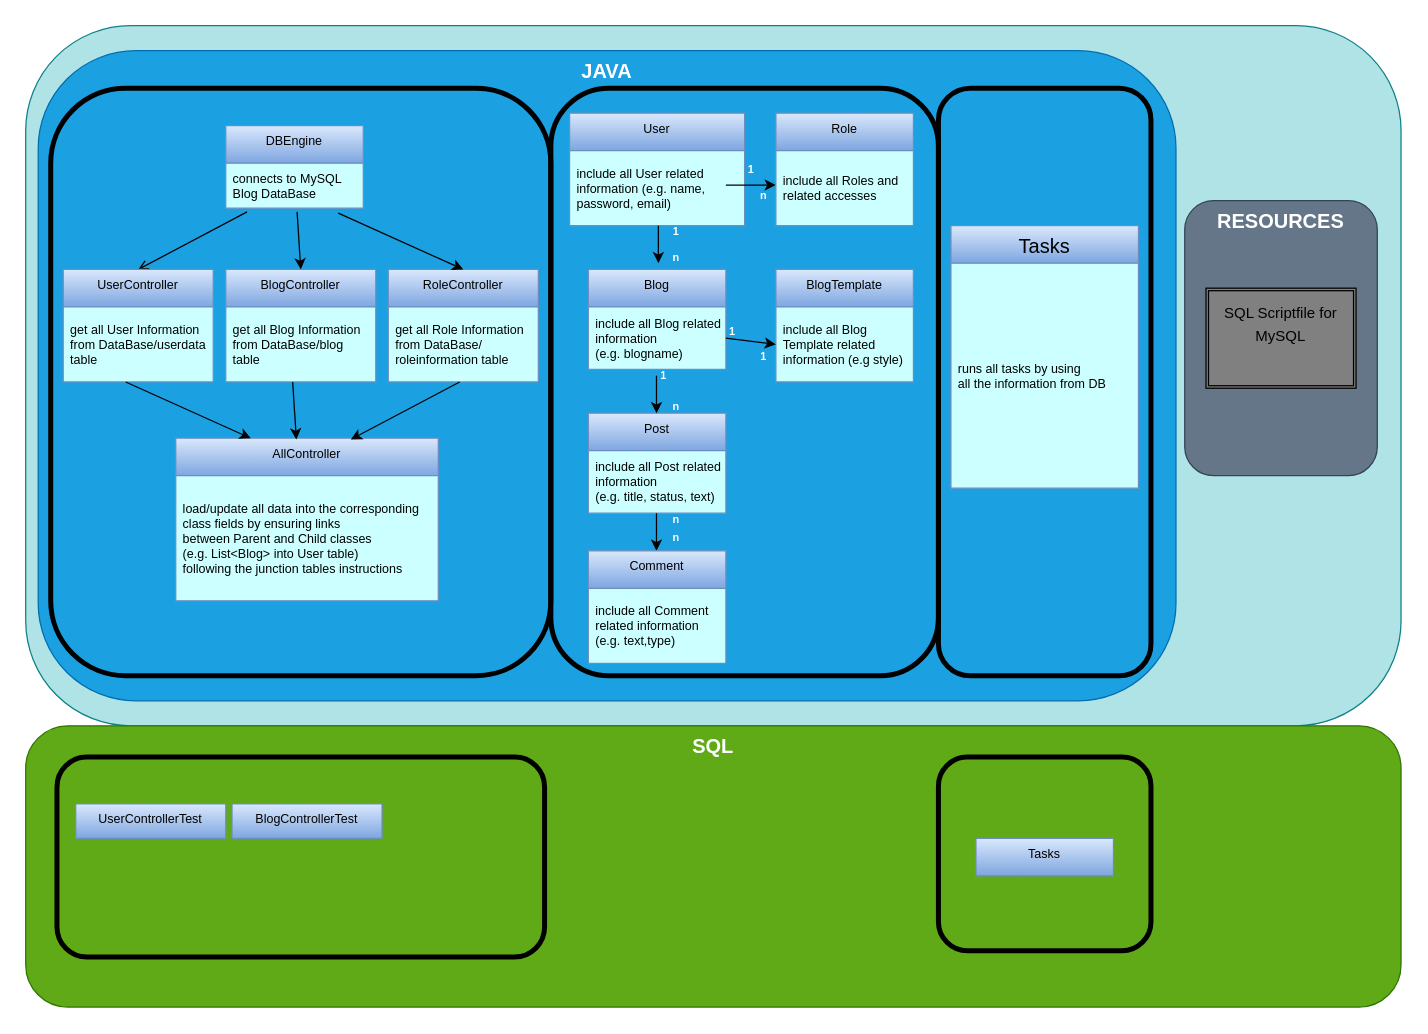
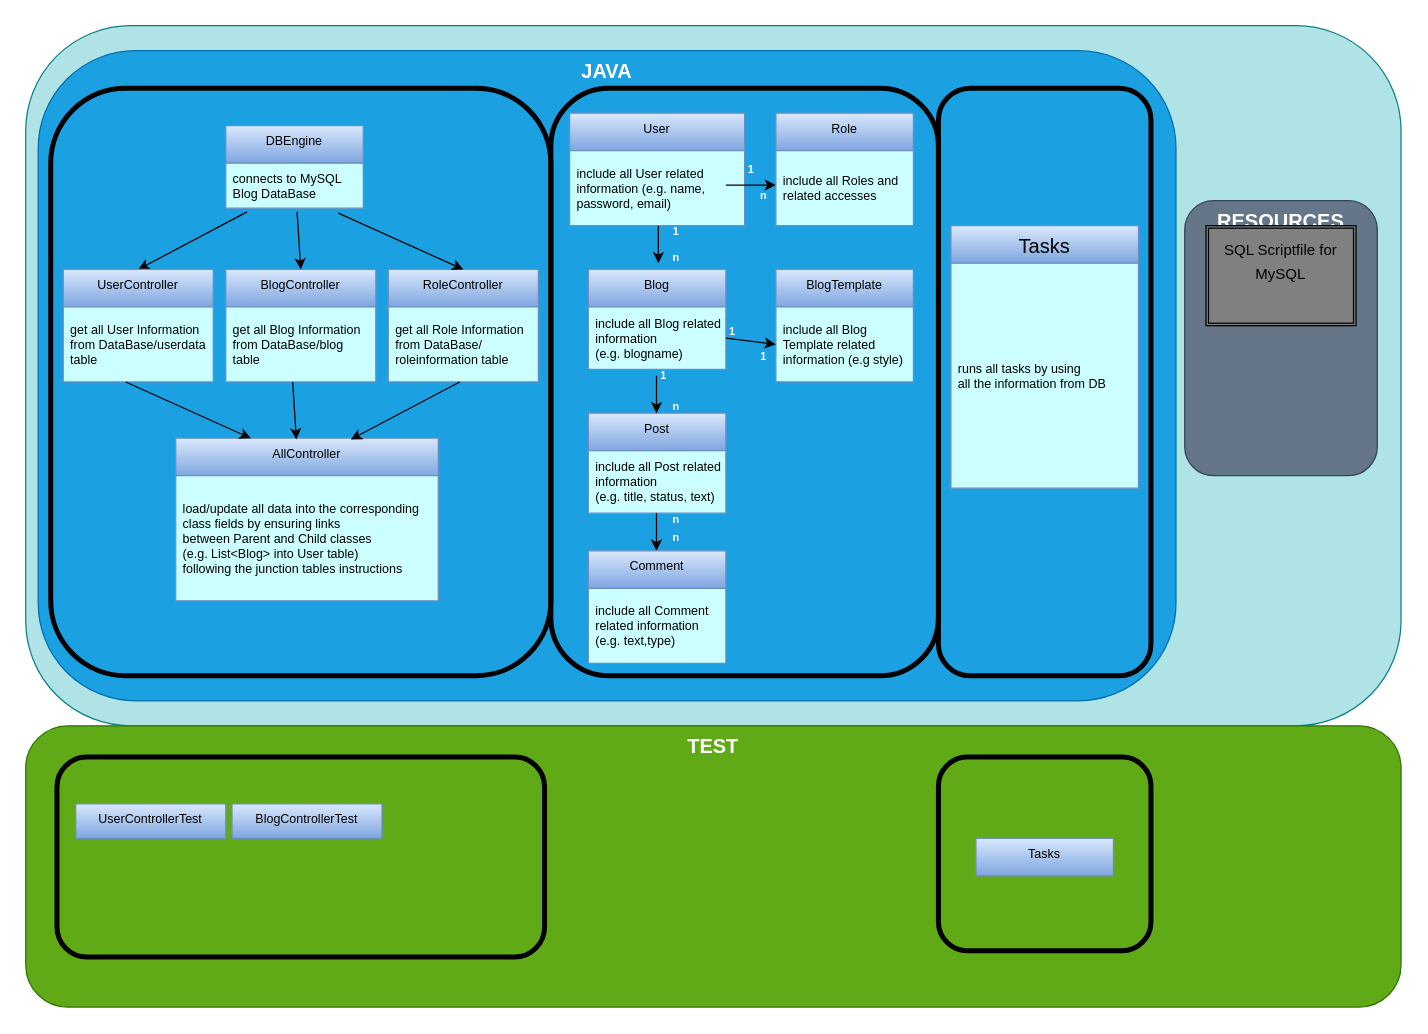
(144, 266) -> (147, 265)
(1281, 338) -> (1281, 276)
(713, 743) -> (713, 743)
